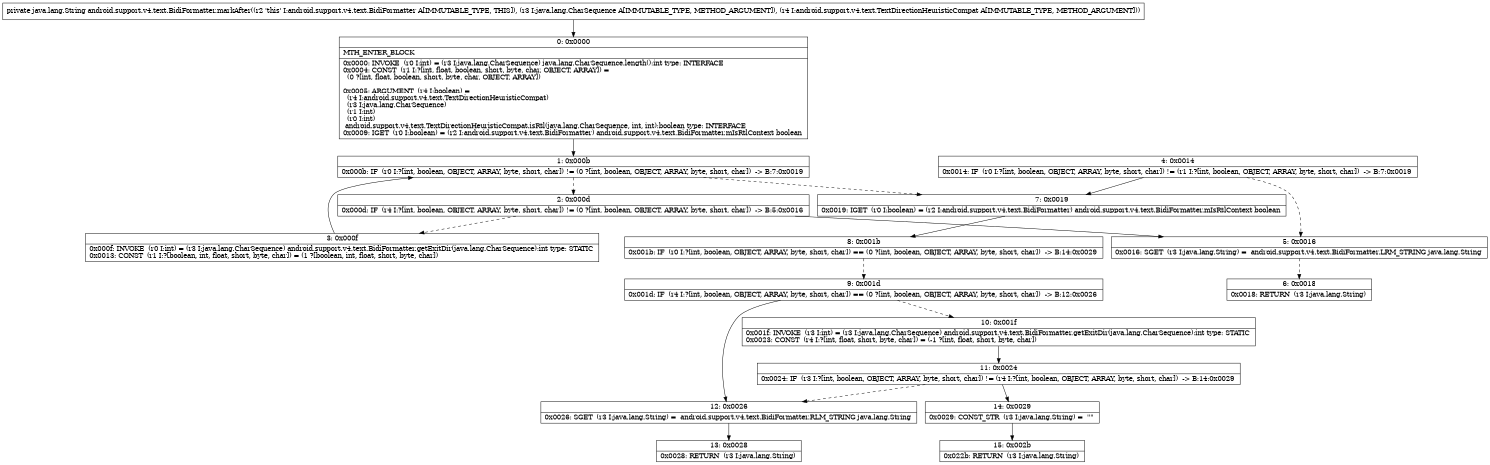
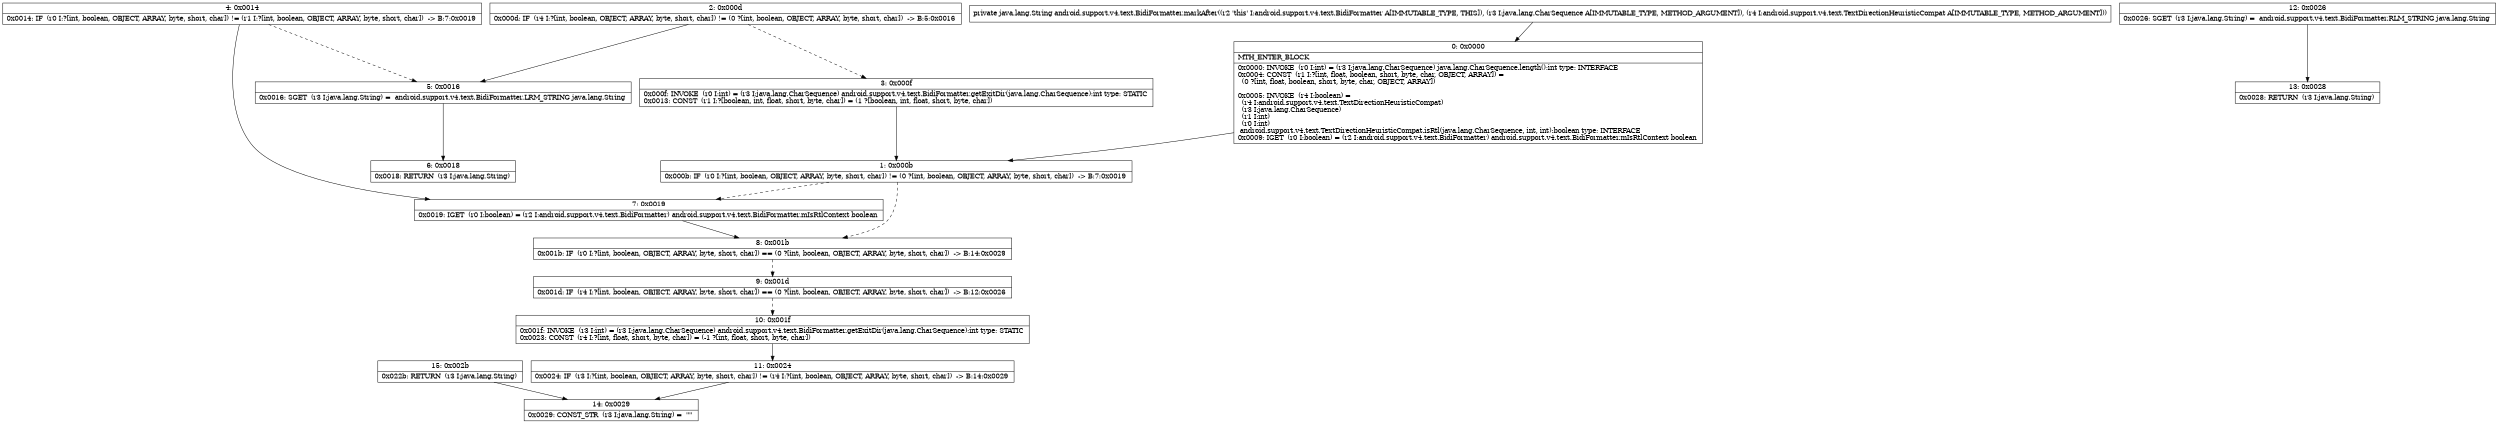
(408, 91) -> (1295, 96)
(573, 184) -> (886, 222)
(1299, 266) -> (443, 130)
(728, 333) -> none
(866, 393) -> none
(1012, 429) -> (528, 390)
